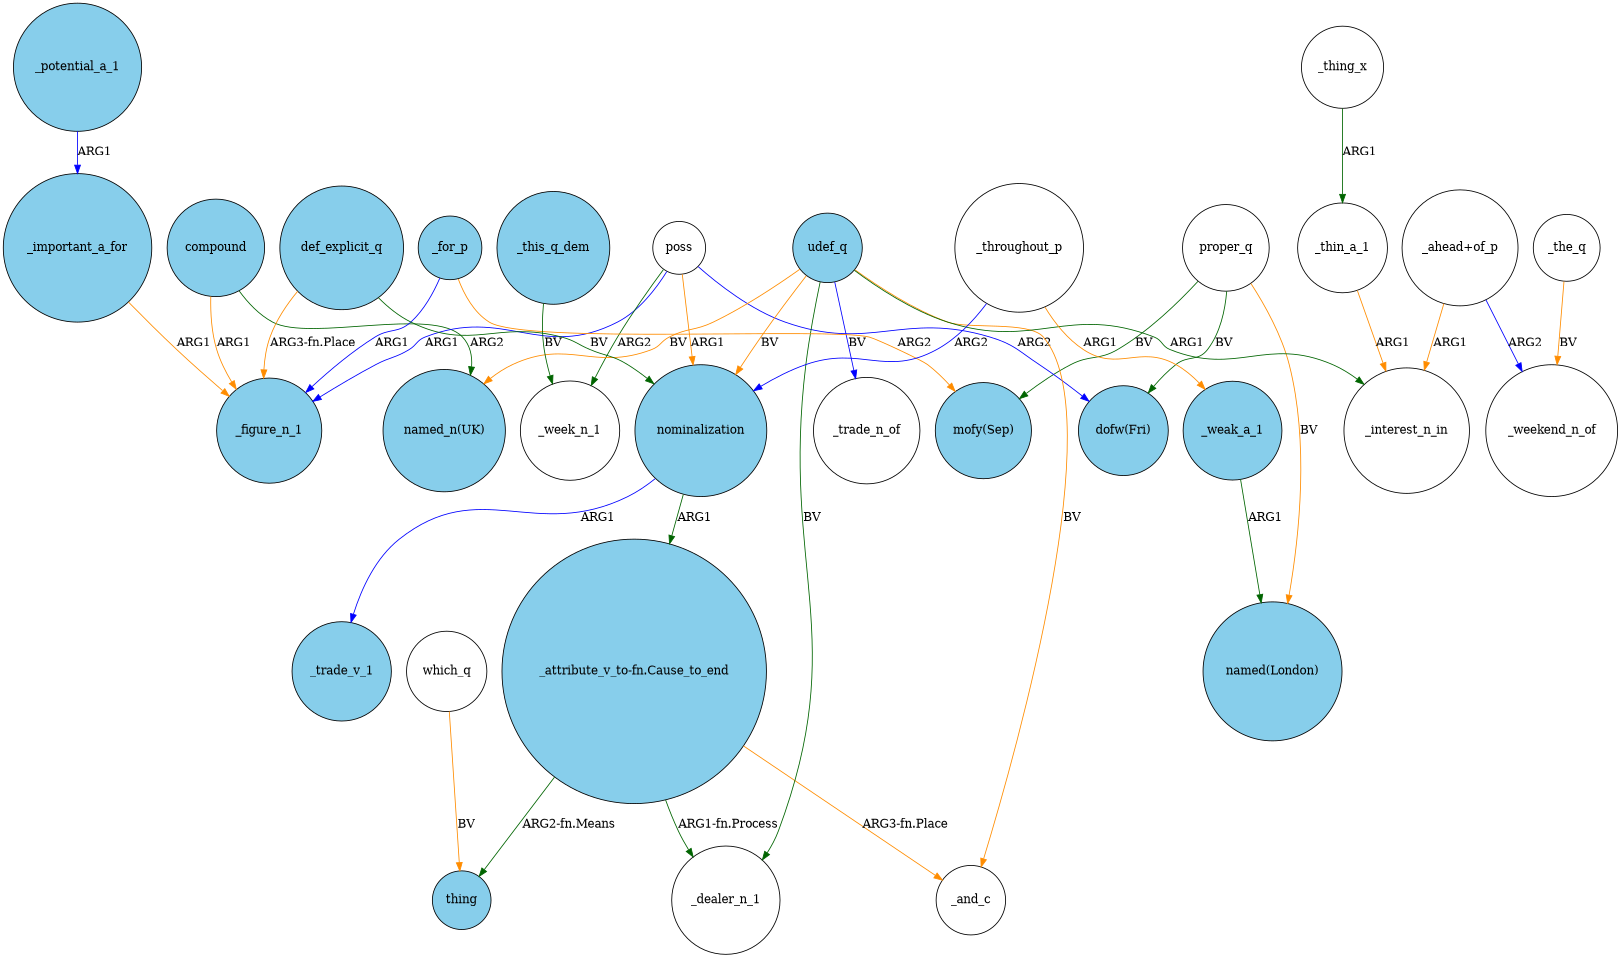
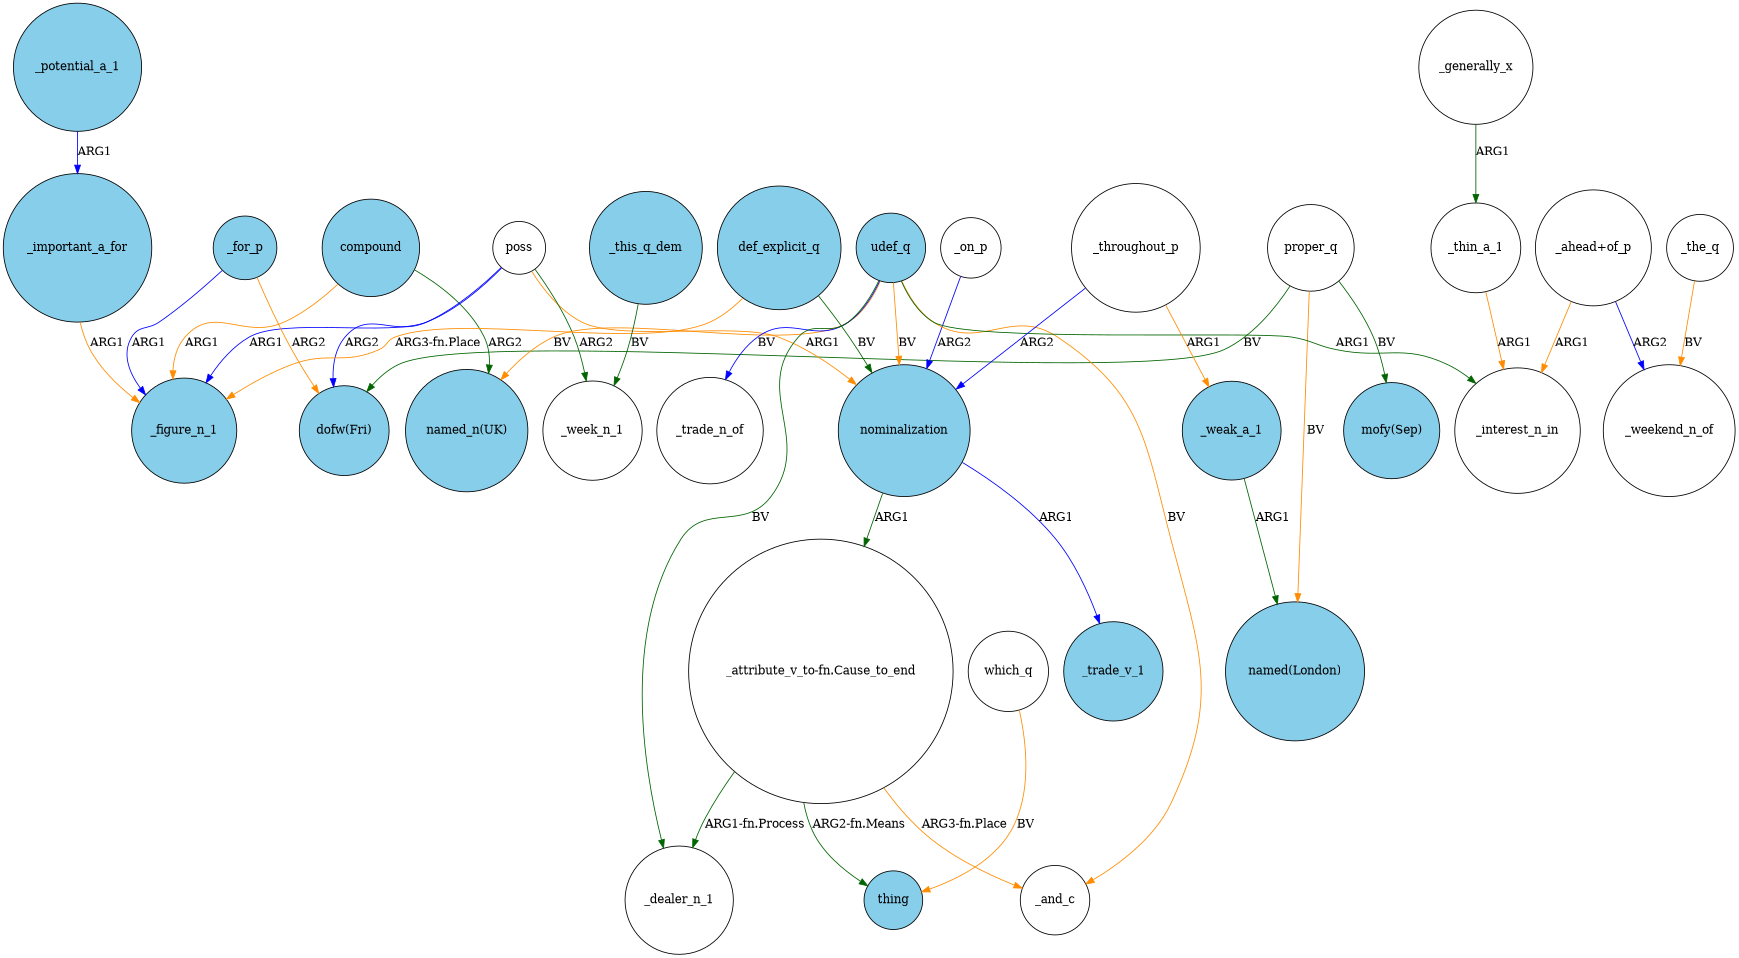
(1342, 67) -> (1476, 67)
none -> (971, 248)
(699, 334) -> (284, 336)
(634, 671) -> (821, 671)
